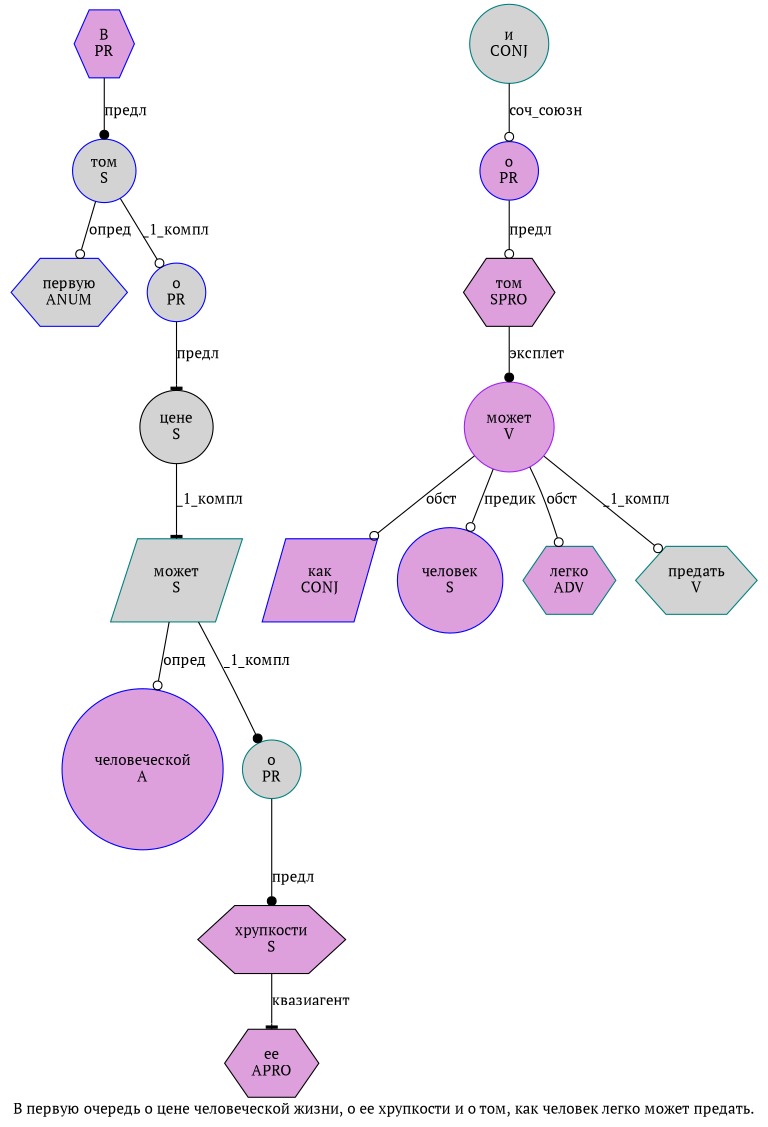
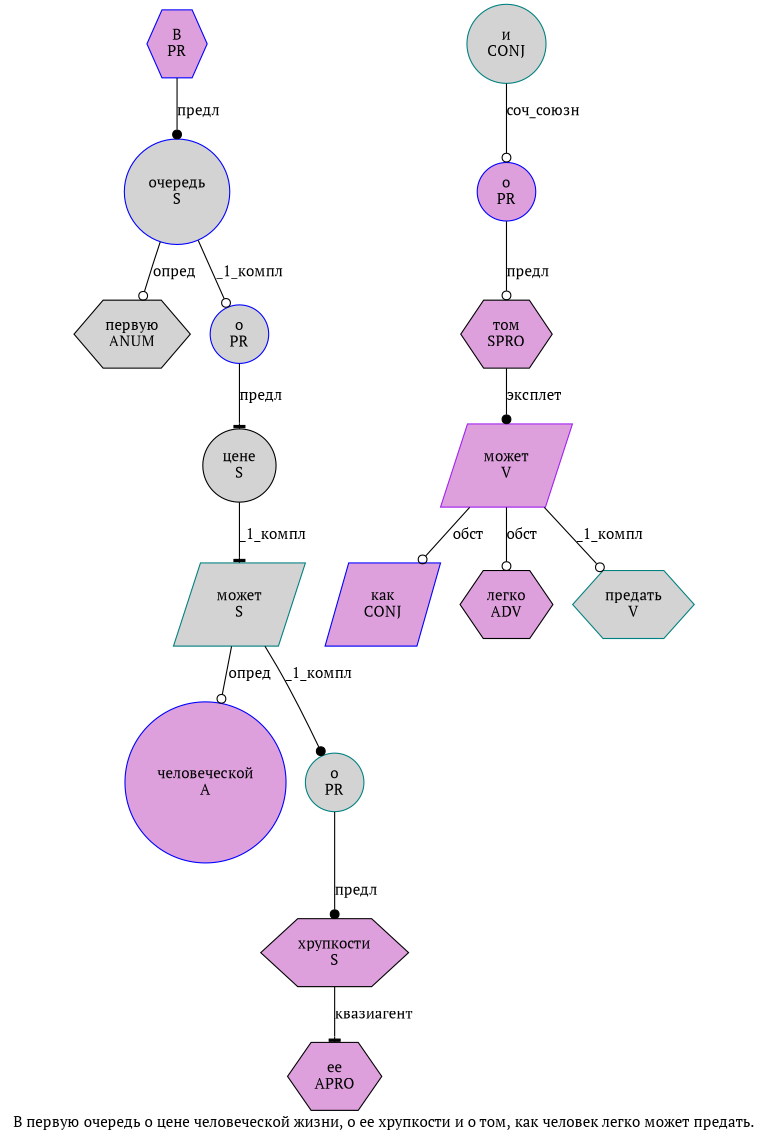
(104, 171) -> (177, 192)
(69, 292) -> (132, 334)
(509, 427) -> (506, 465)
(450, 580) -> none
(569, 580) -> (506, 604)
